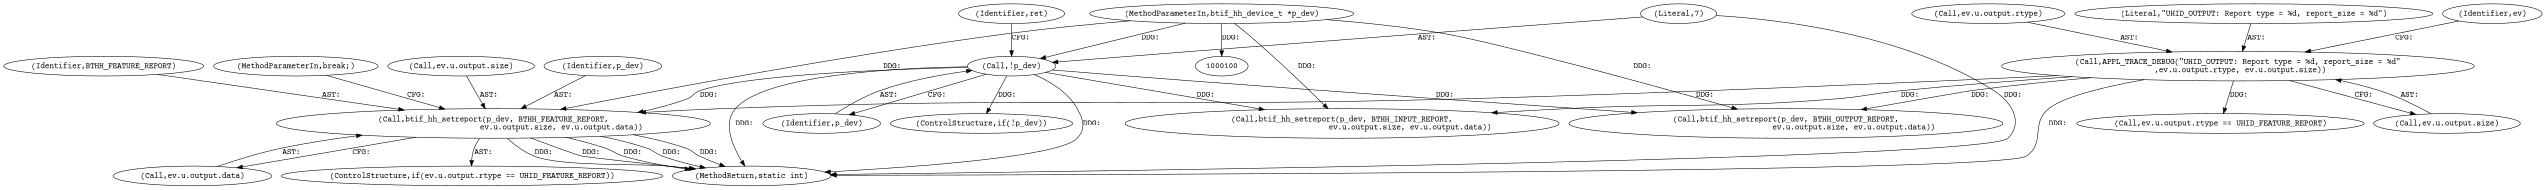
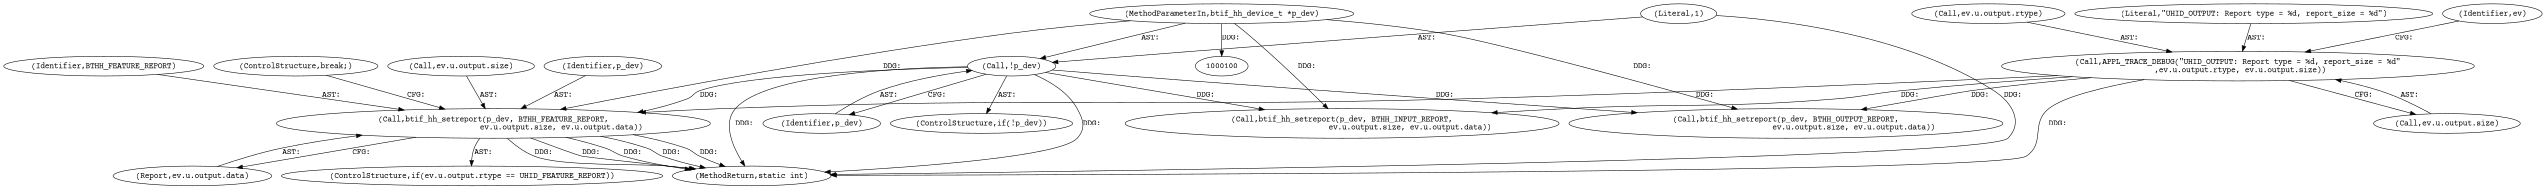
(1012, 14) -> none
(1679, 14) -> (1679, 14)
(1153, 37) -> (1153, 37)
(296, 66) -> (296, 66)
(1009, 95) -> (1009, 95)
(2220, 123) -> none
(192, 176) -> (192, 176)
